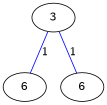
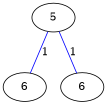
(54, 18) -> (54, 18)
